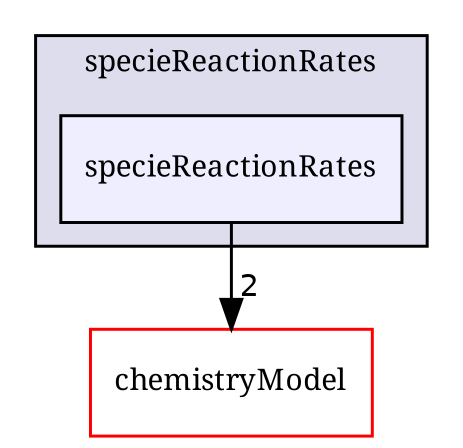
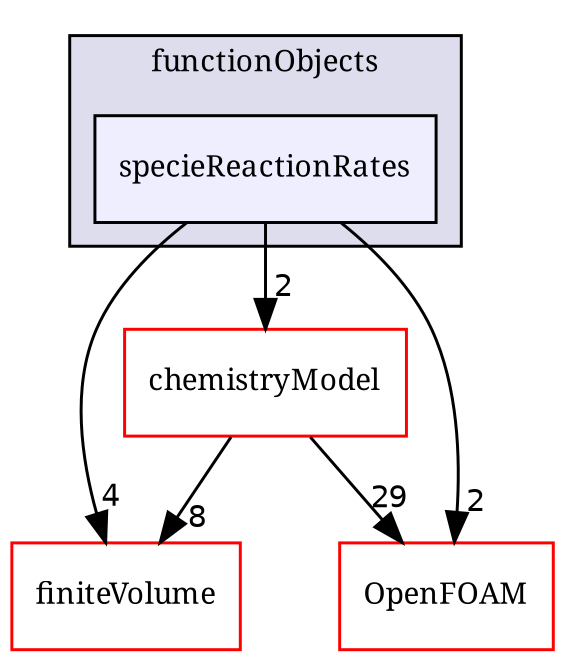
(231, 64) -> (266, 64)
none -> (126, 596)
none -> (446, 596)
